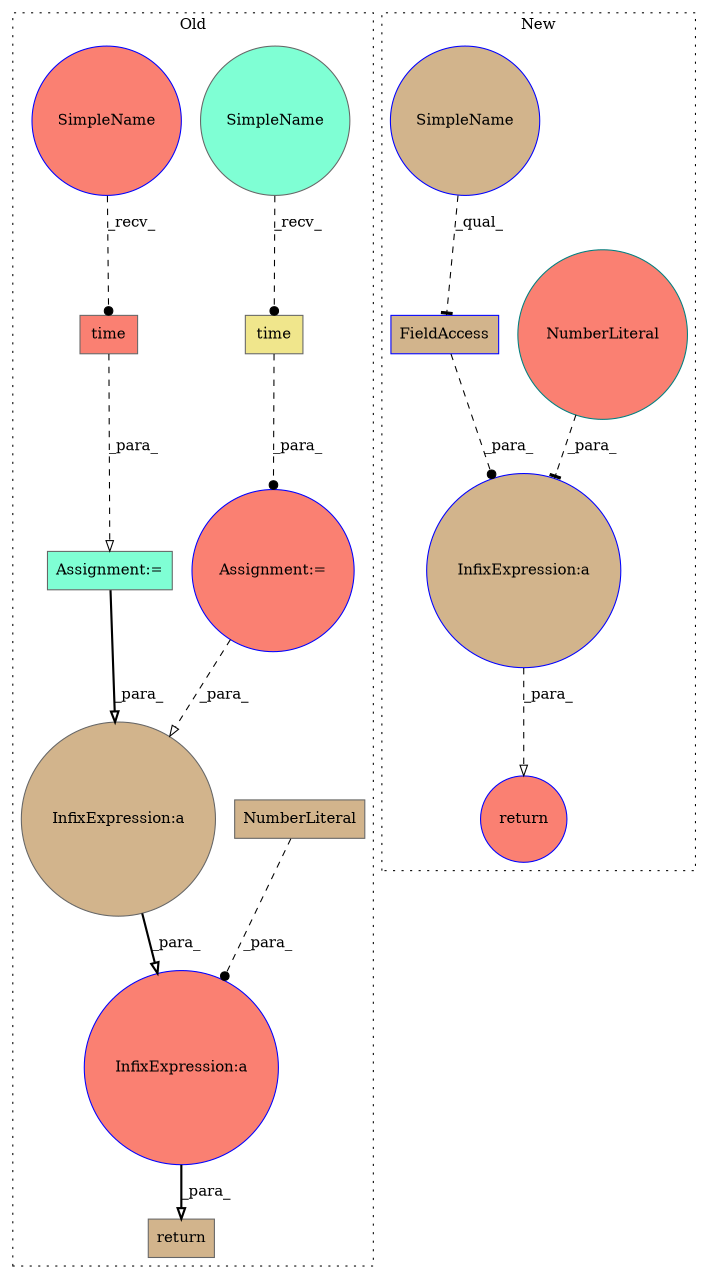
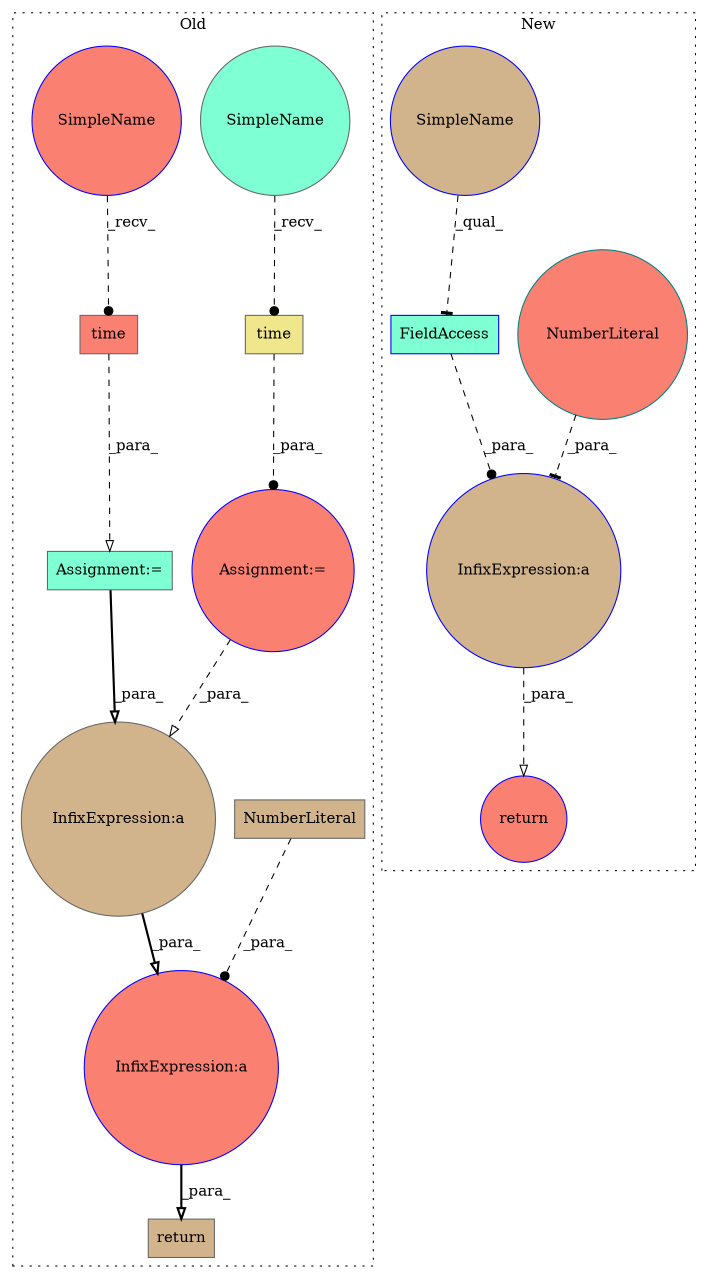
(445, 335) -> (445, 335)
